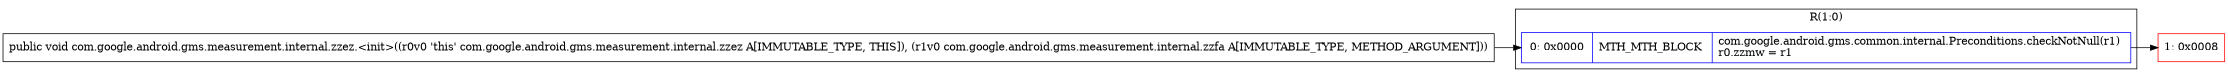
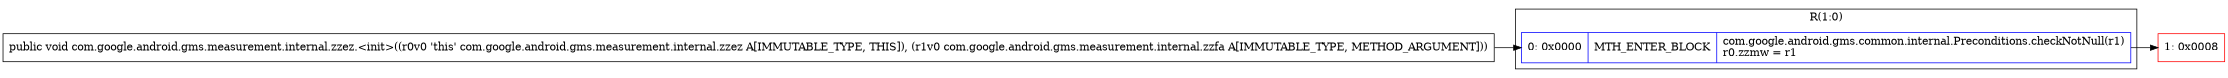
(1650, 47) -> (1652, 47)
